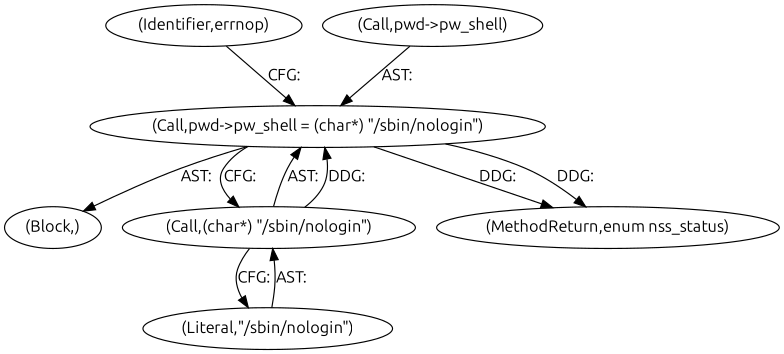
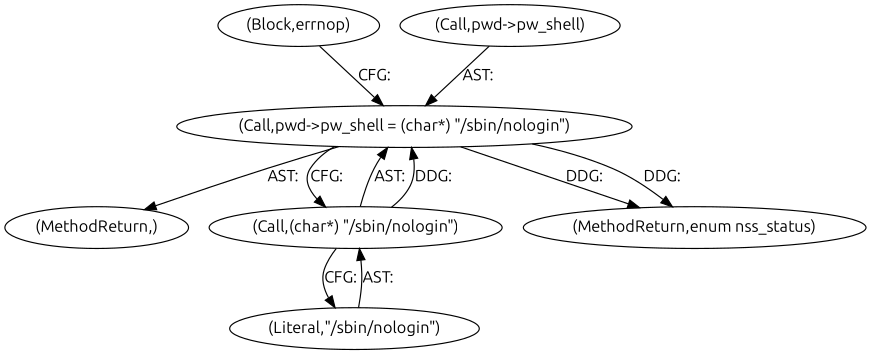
(204, 26) -> (299, 26)
(53, 228) -> (97, 228)
